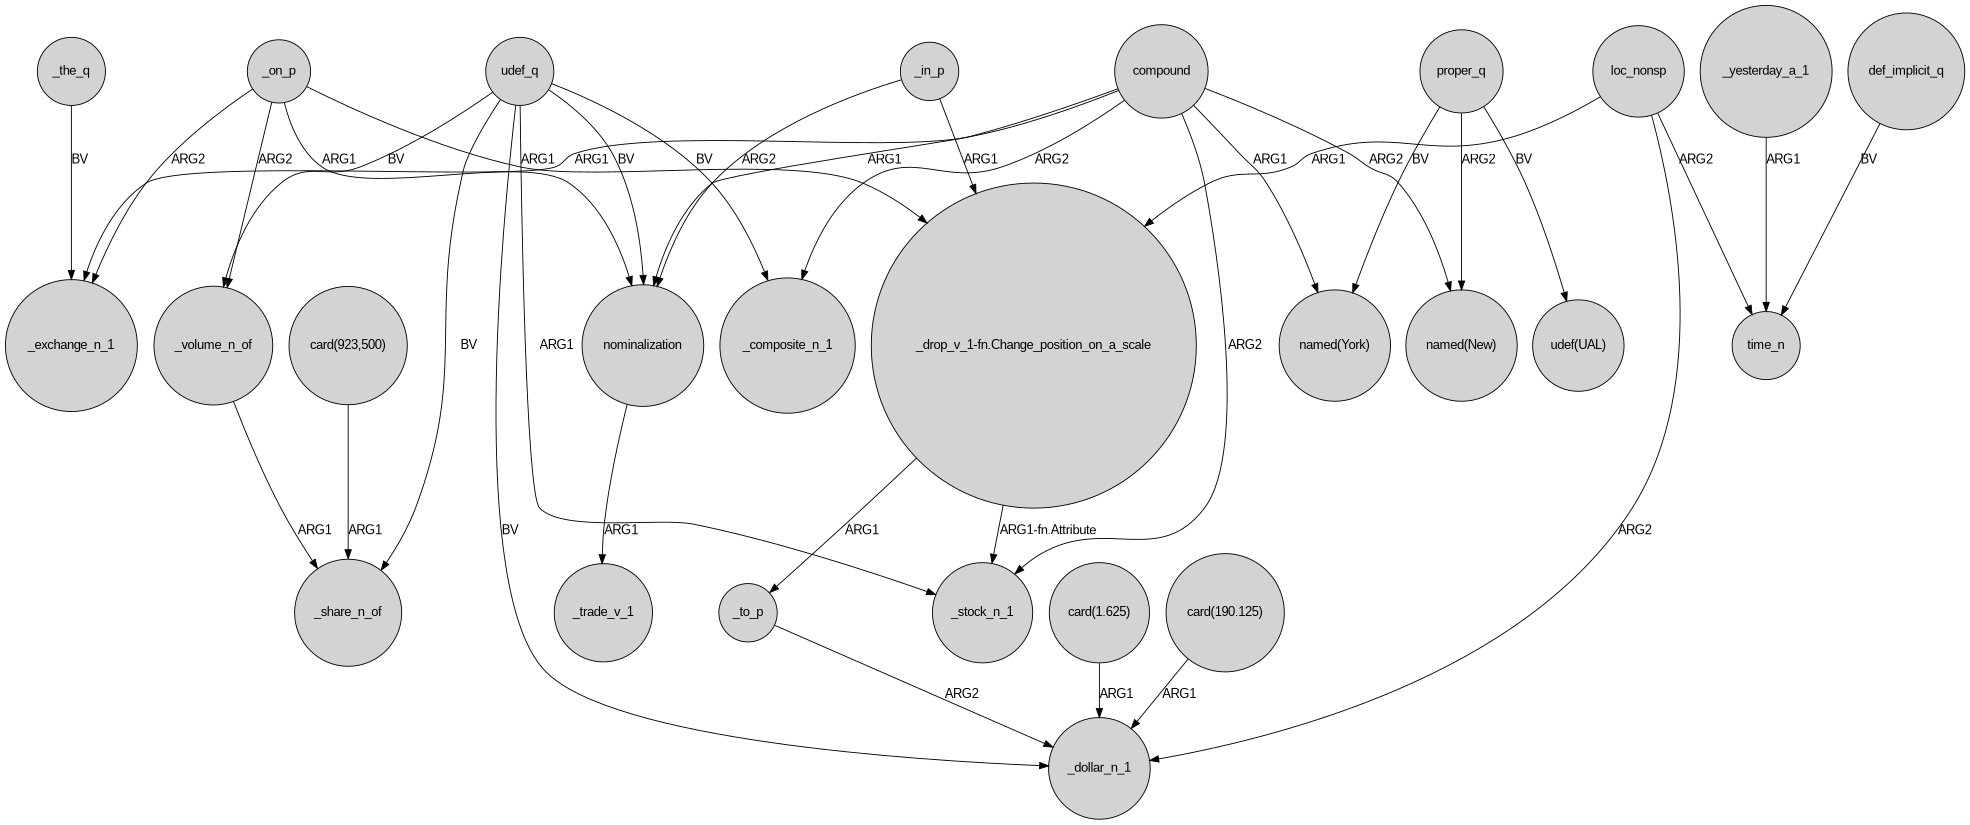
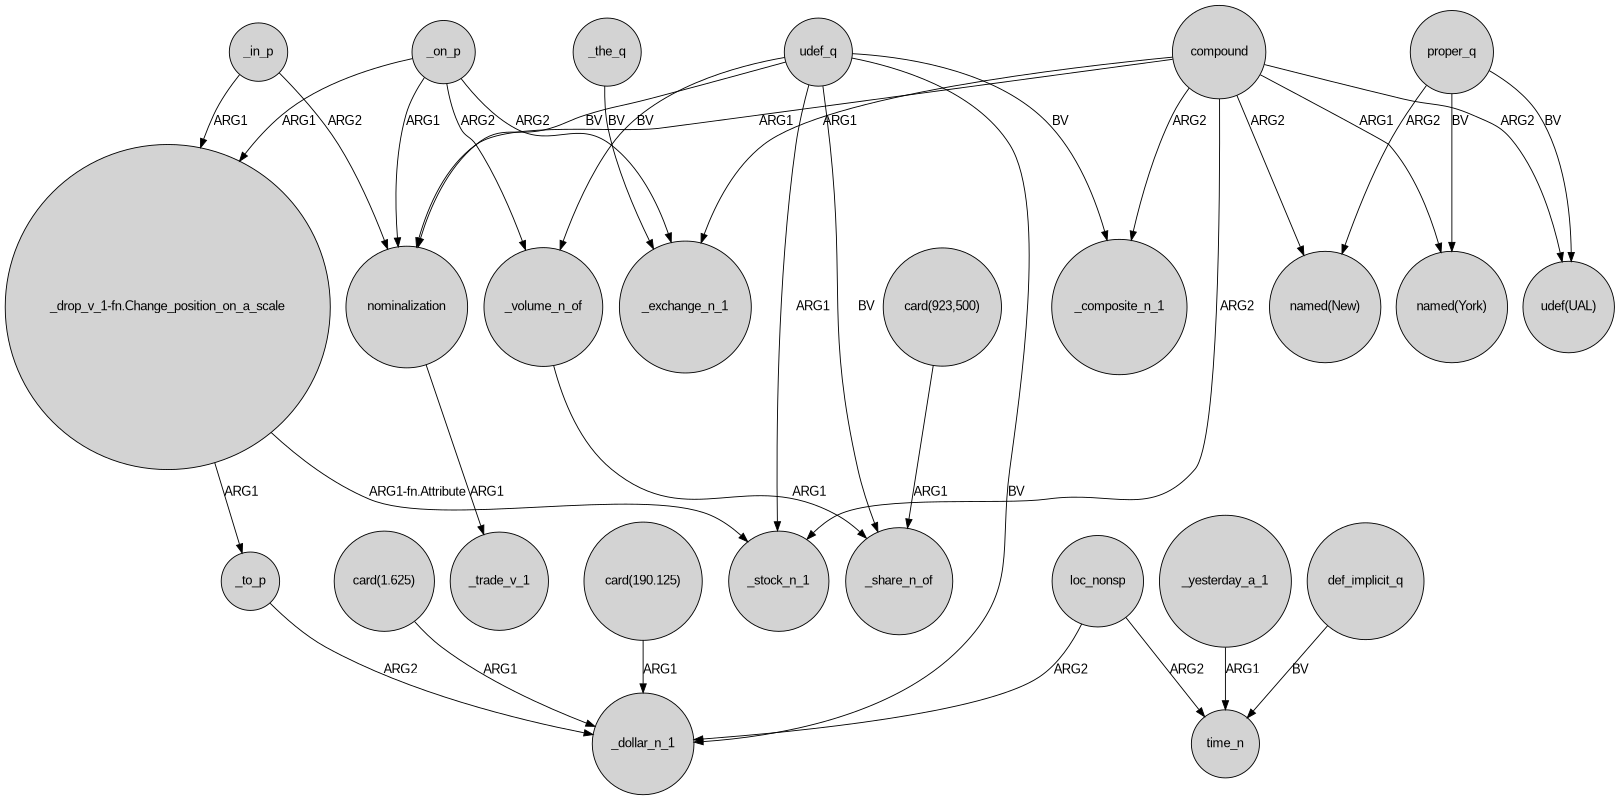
none -> (1443, 106)
(1372, 142) -> none
